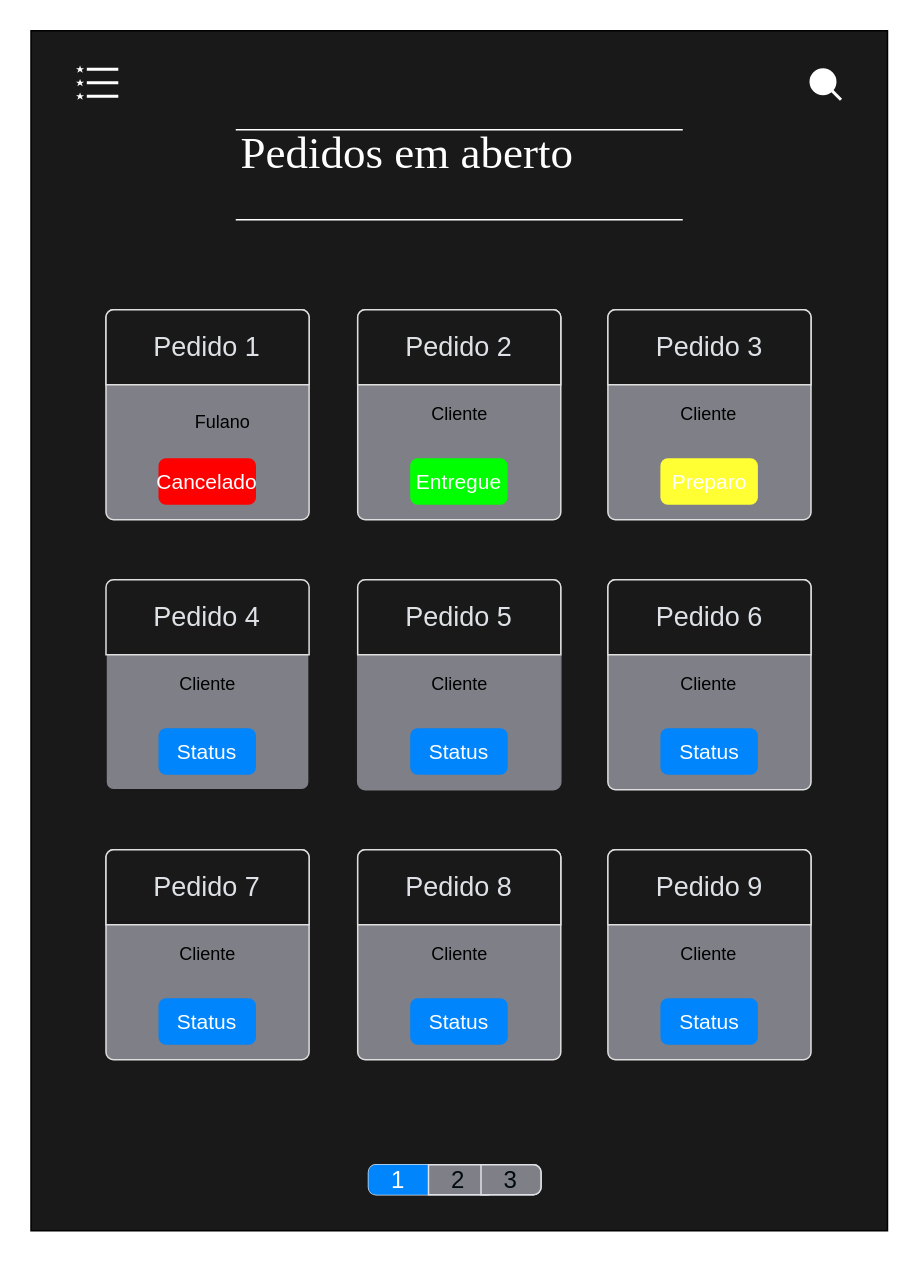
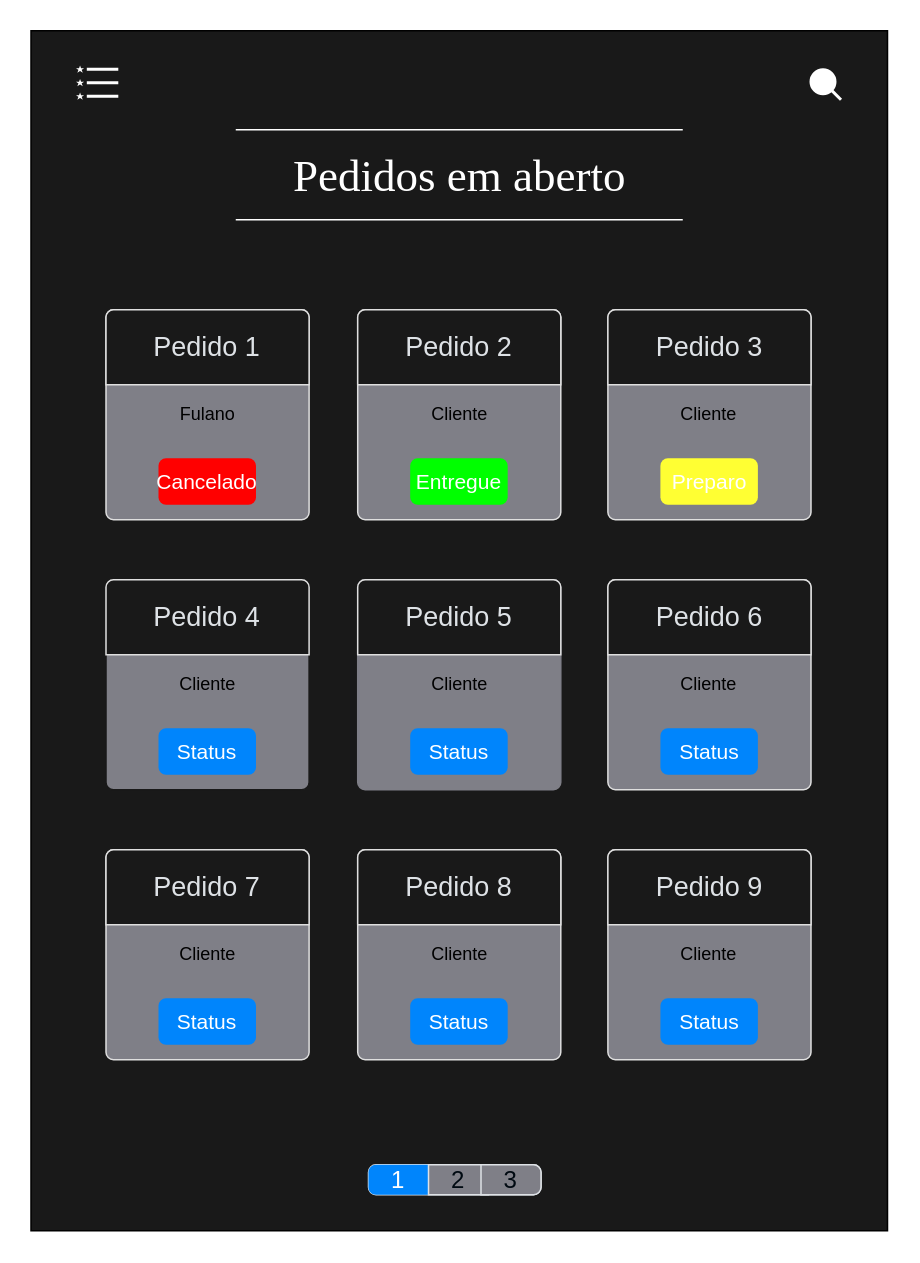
(407, 152) -> (459, 175)
(222, 422) -> (207, 415)
